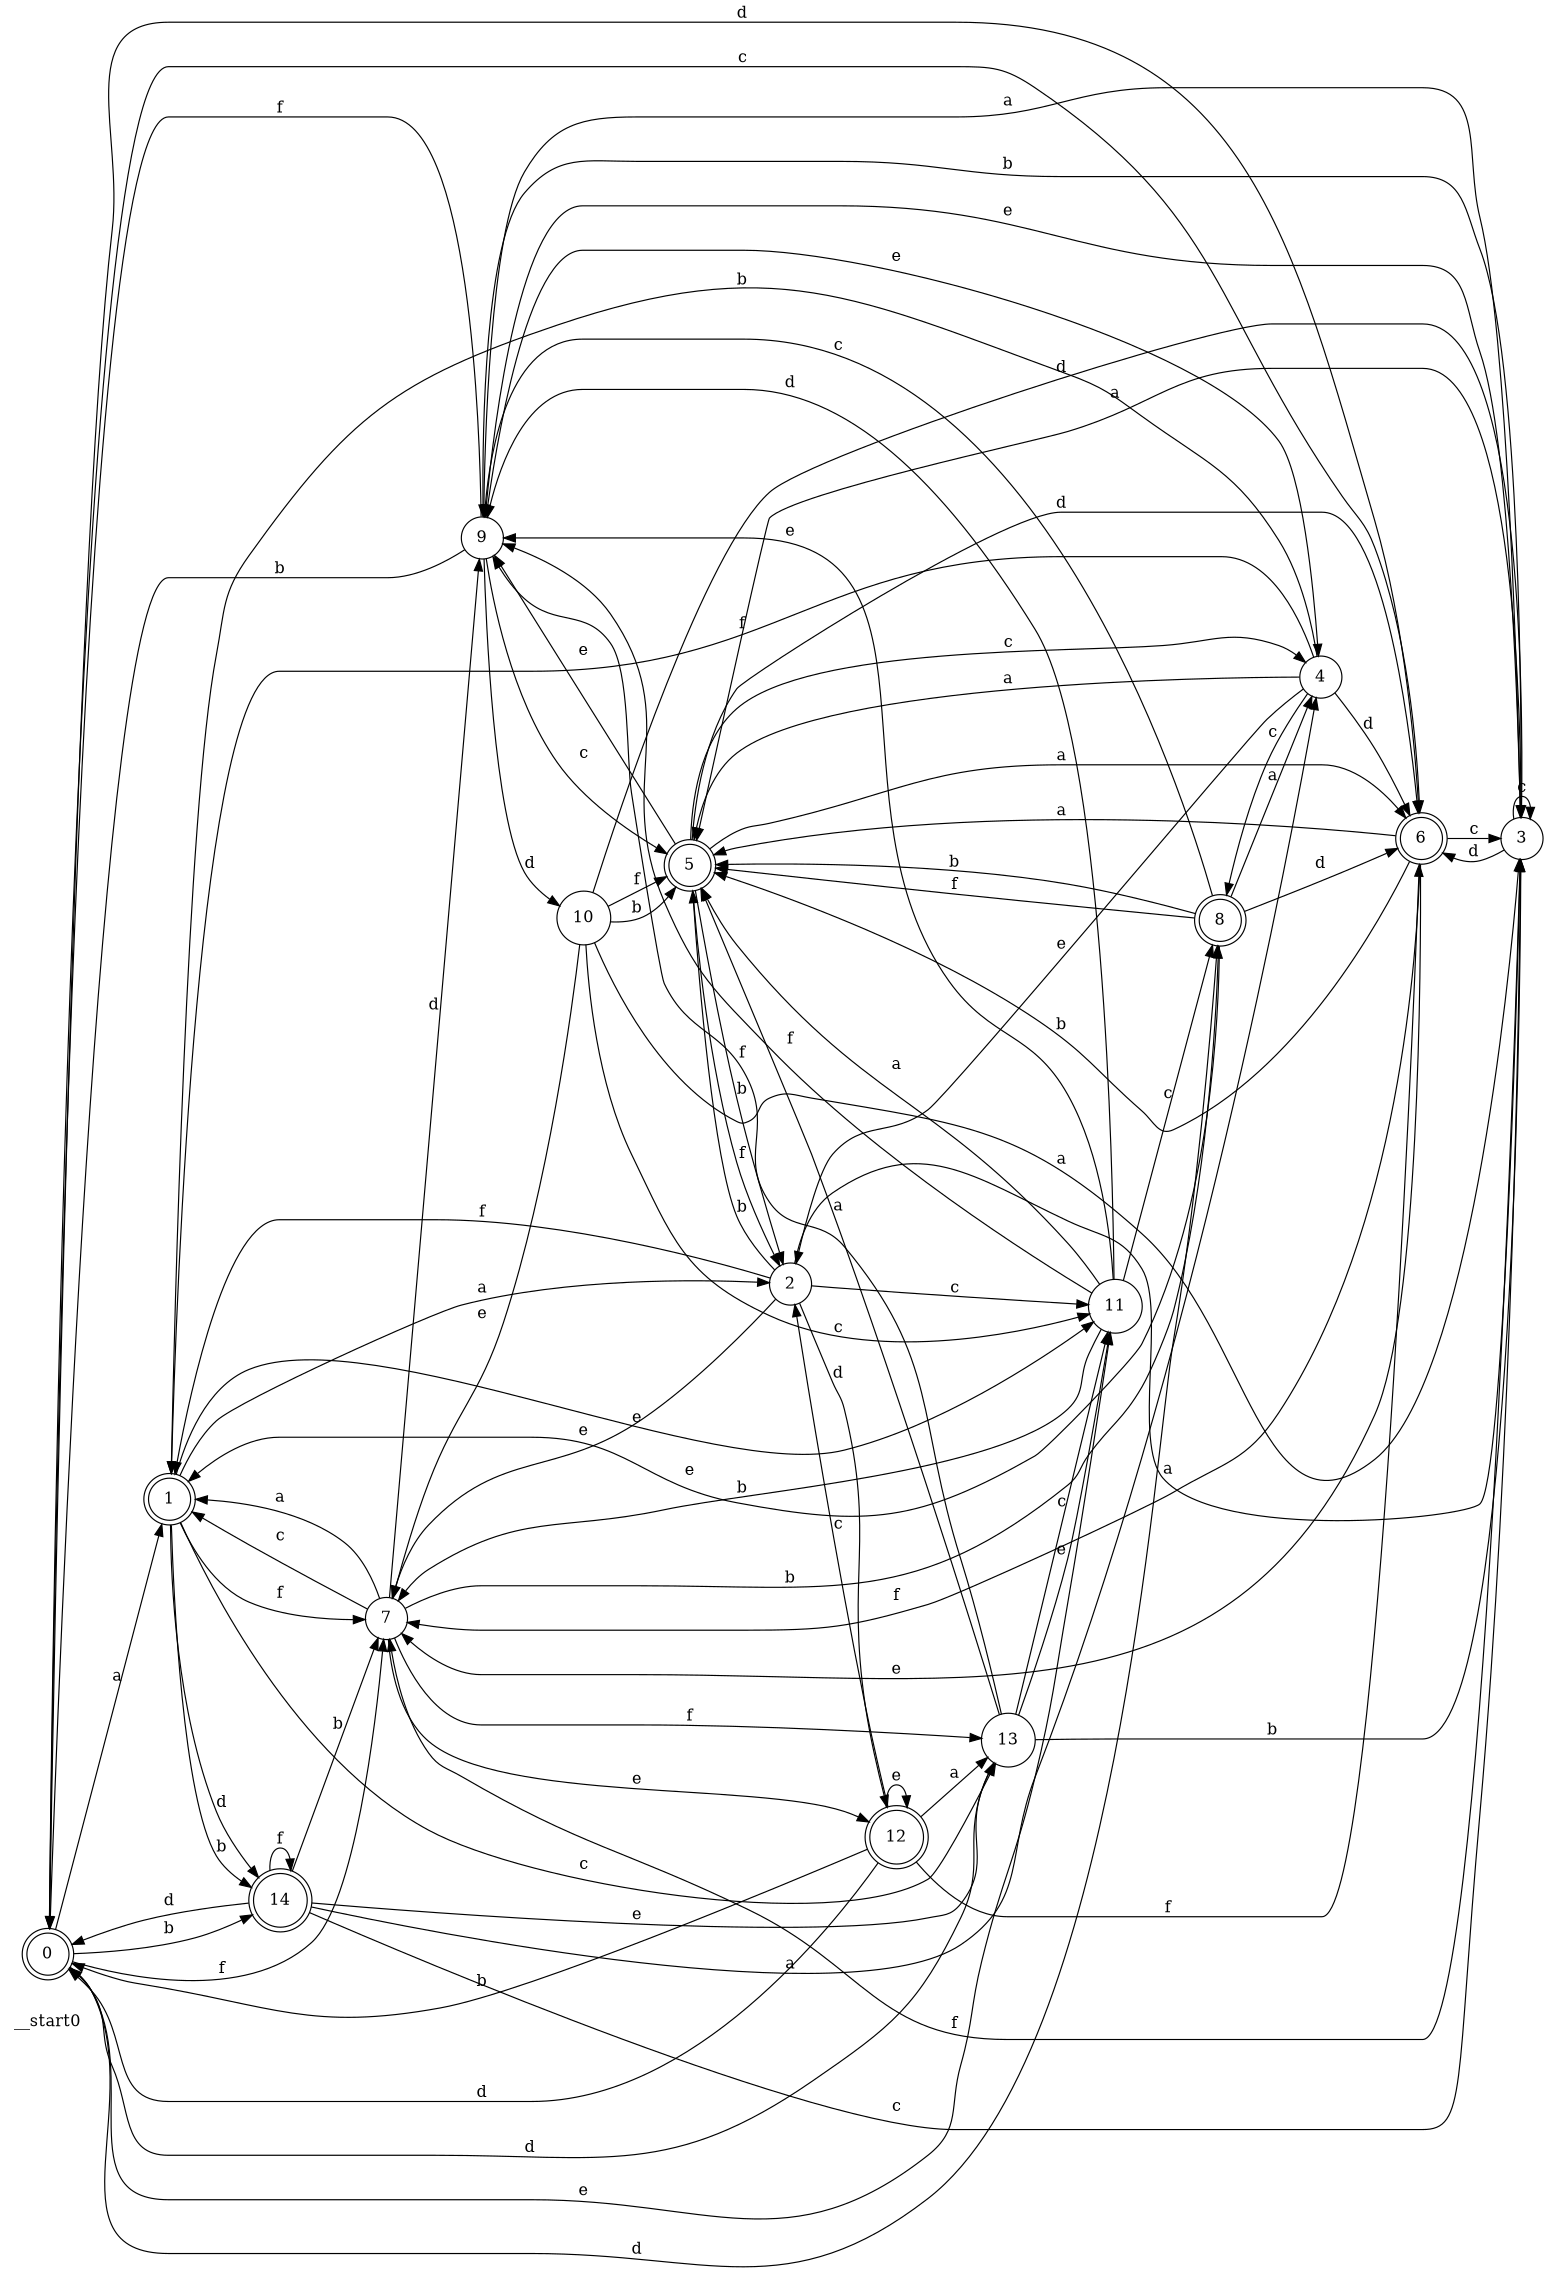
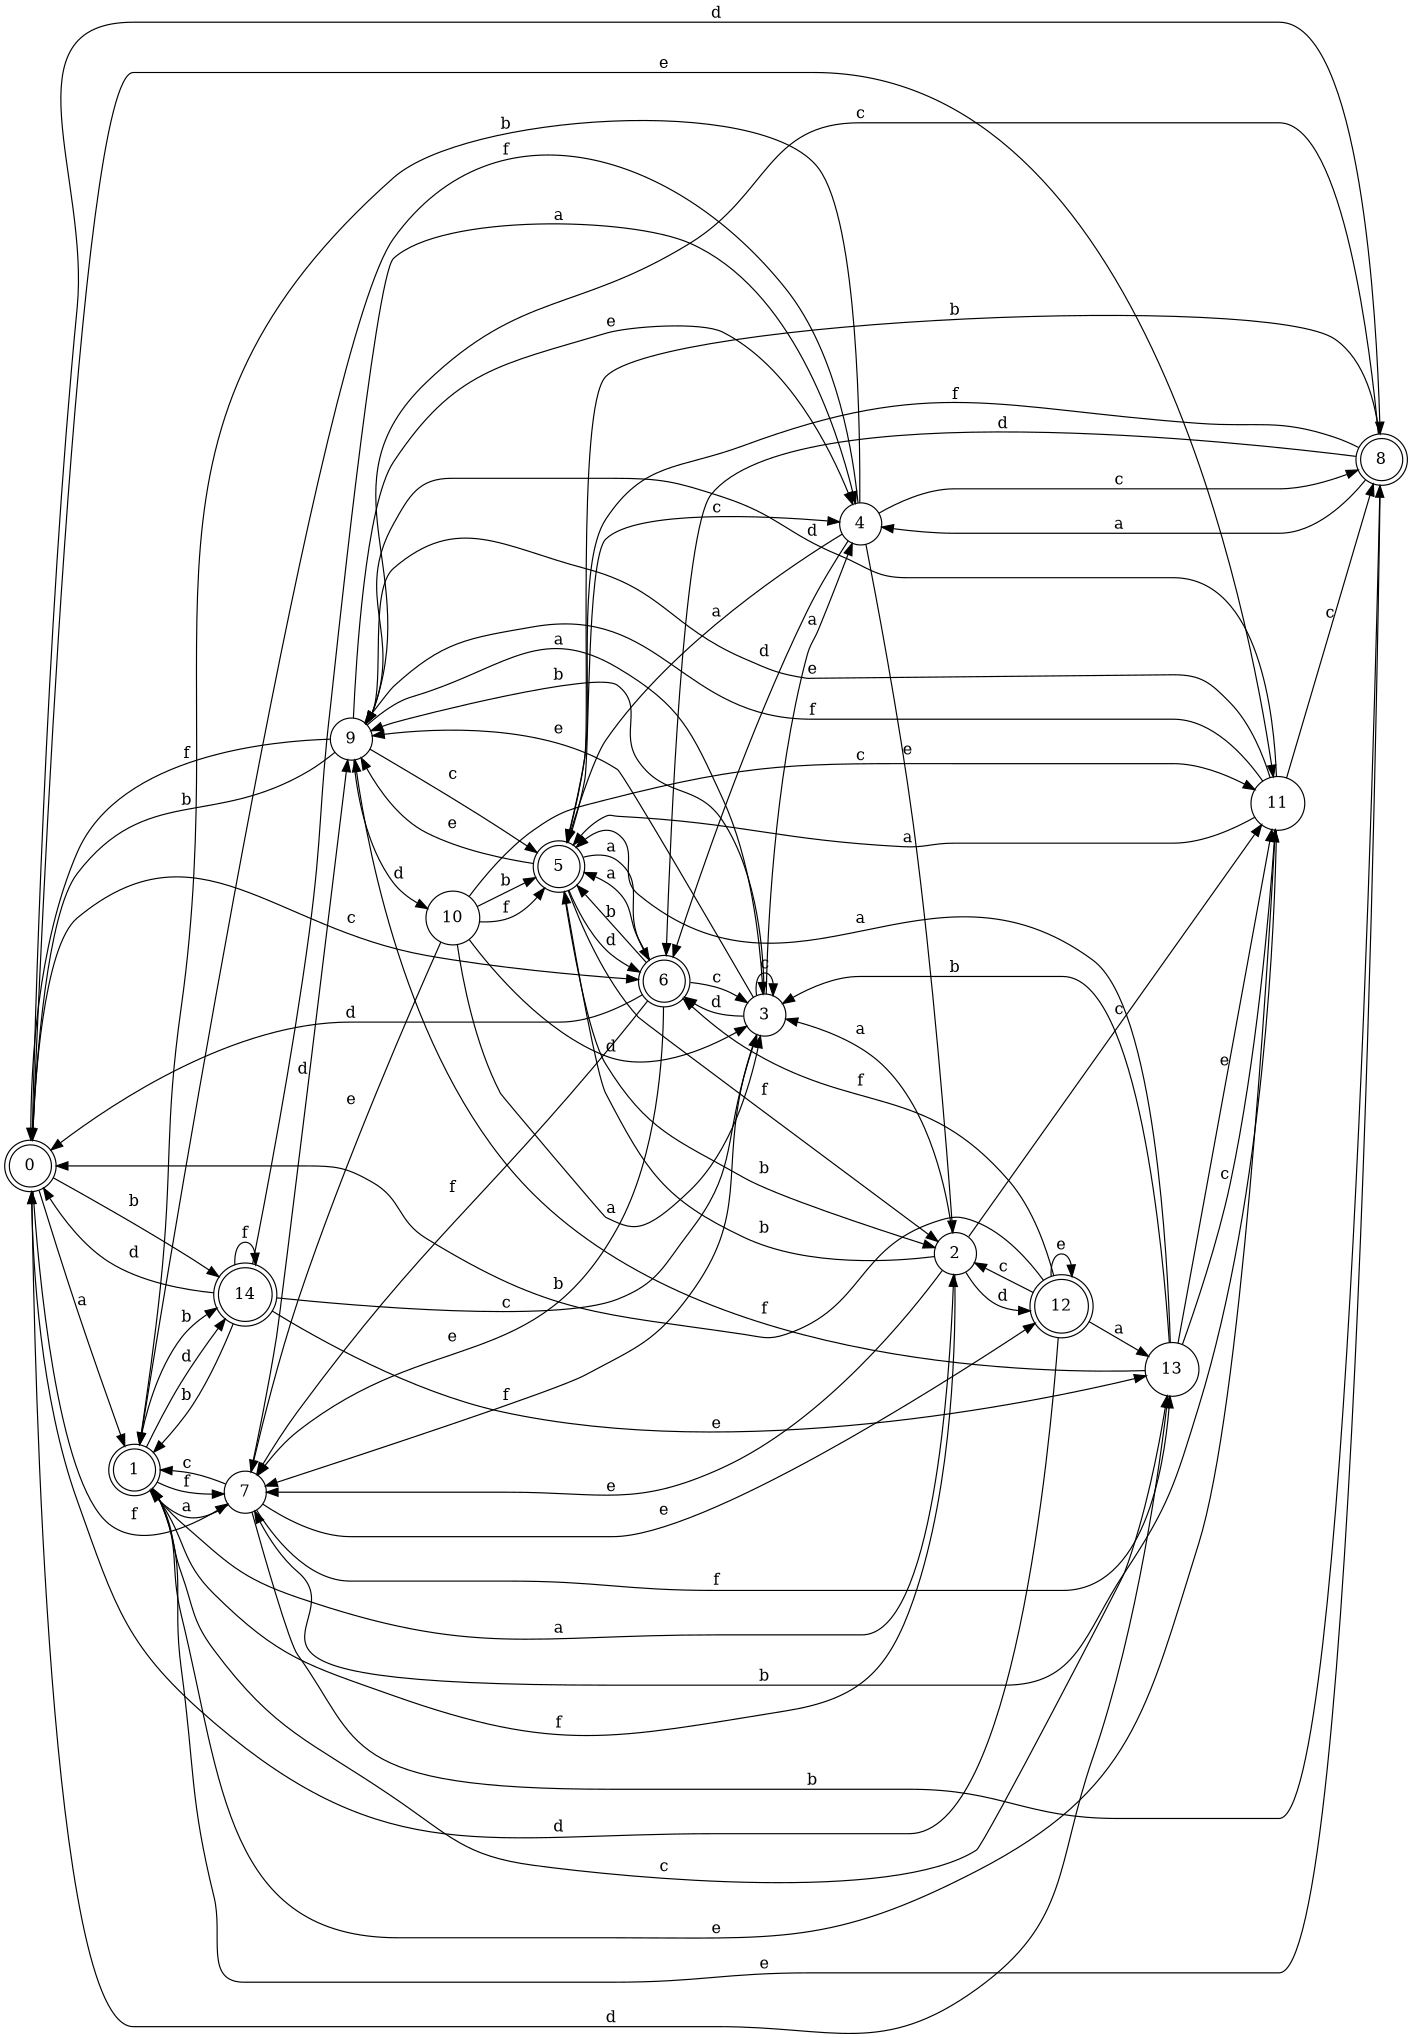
(1167, 390) -> (783, 781)
(331, 1766) -> (203, 1387)
(48, 2022) -> none
